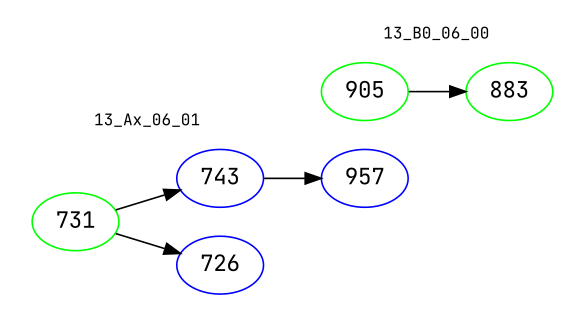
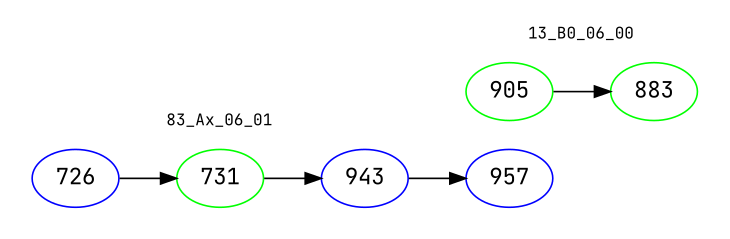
(148, 121) -> (220, 121)
(220, 178) -> (365, 178)
(140, 241) -> (140, 178)
